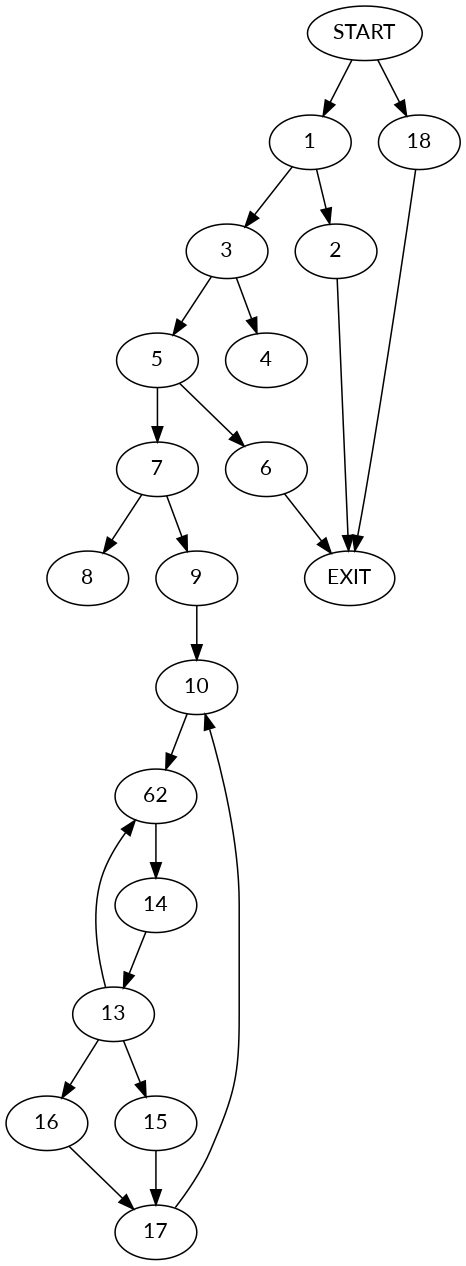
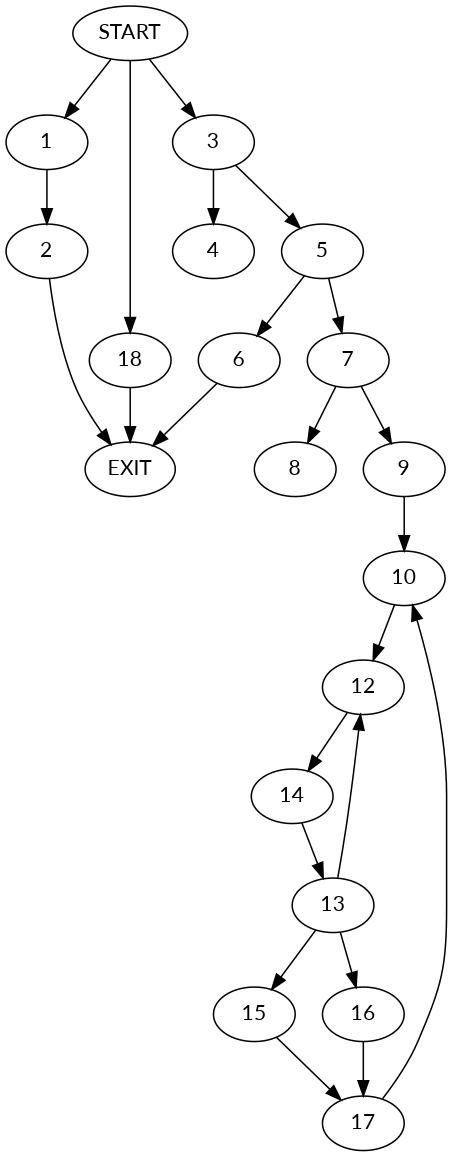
(273, 191) -> (168, 83)
(156, 796) -> (363, 687)
